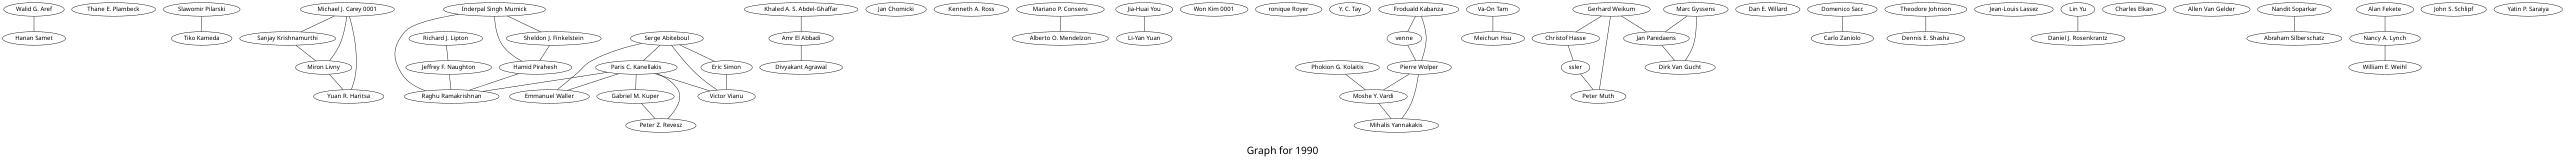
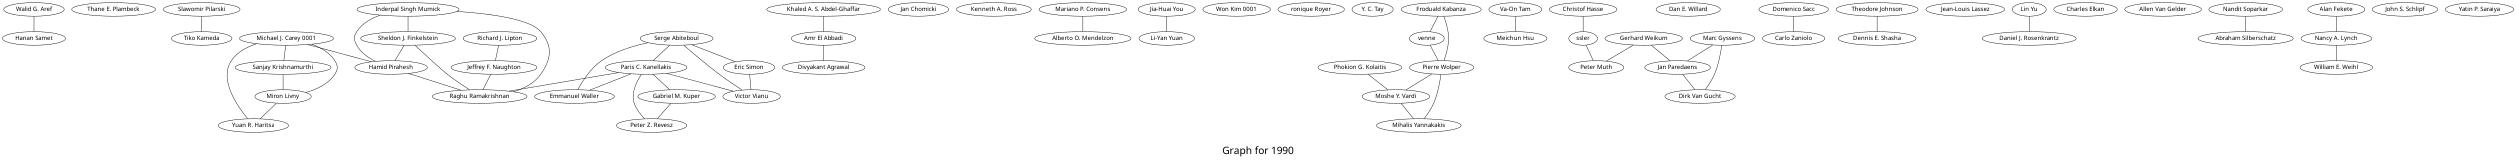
(1589, 24) -> none
none -> (340, 53)
none -> (441, 69)
